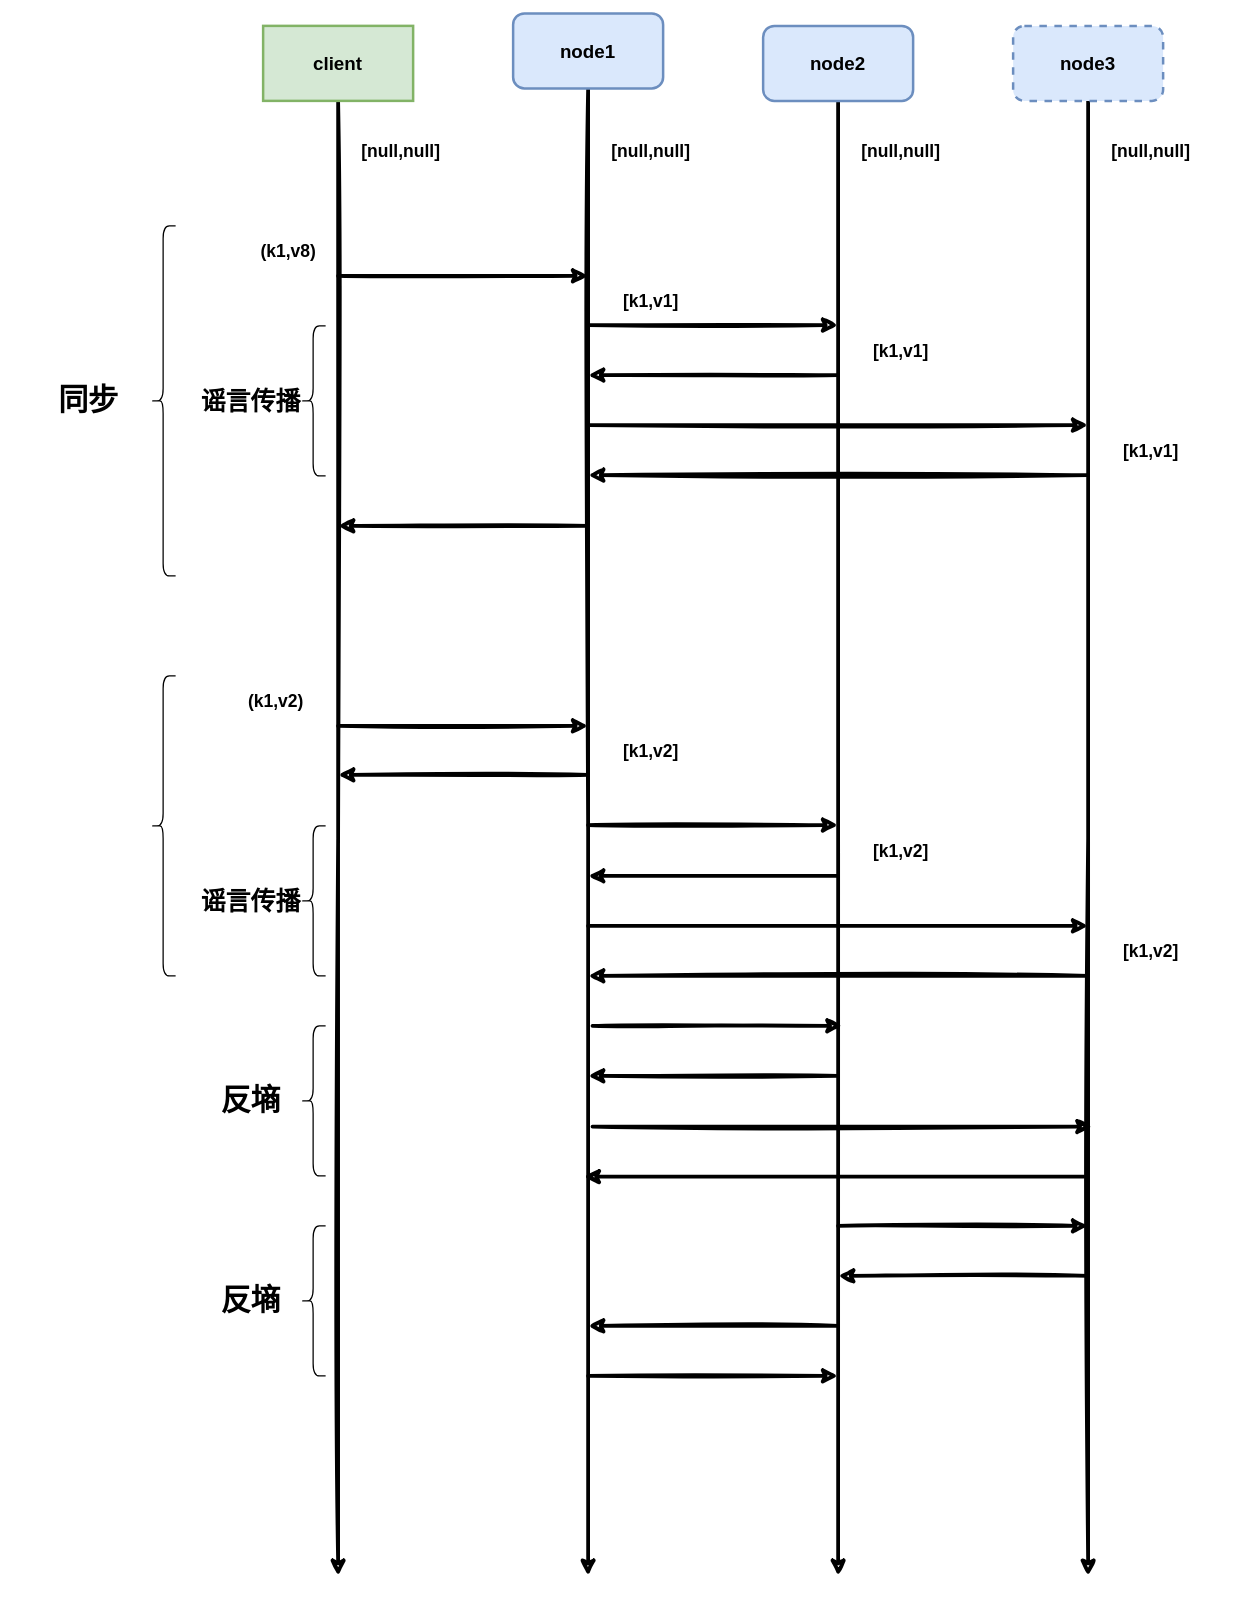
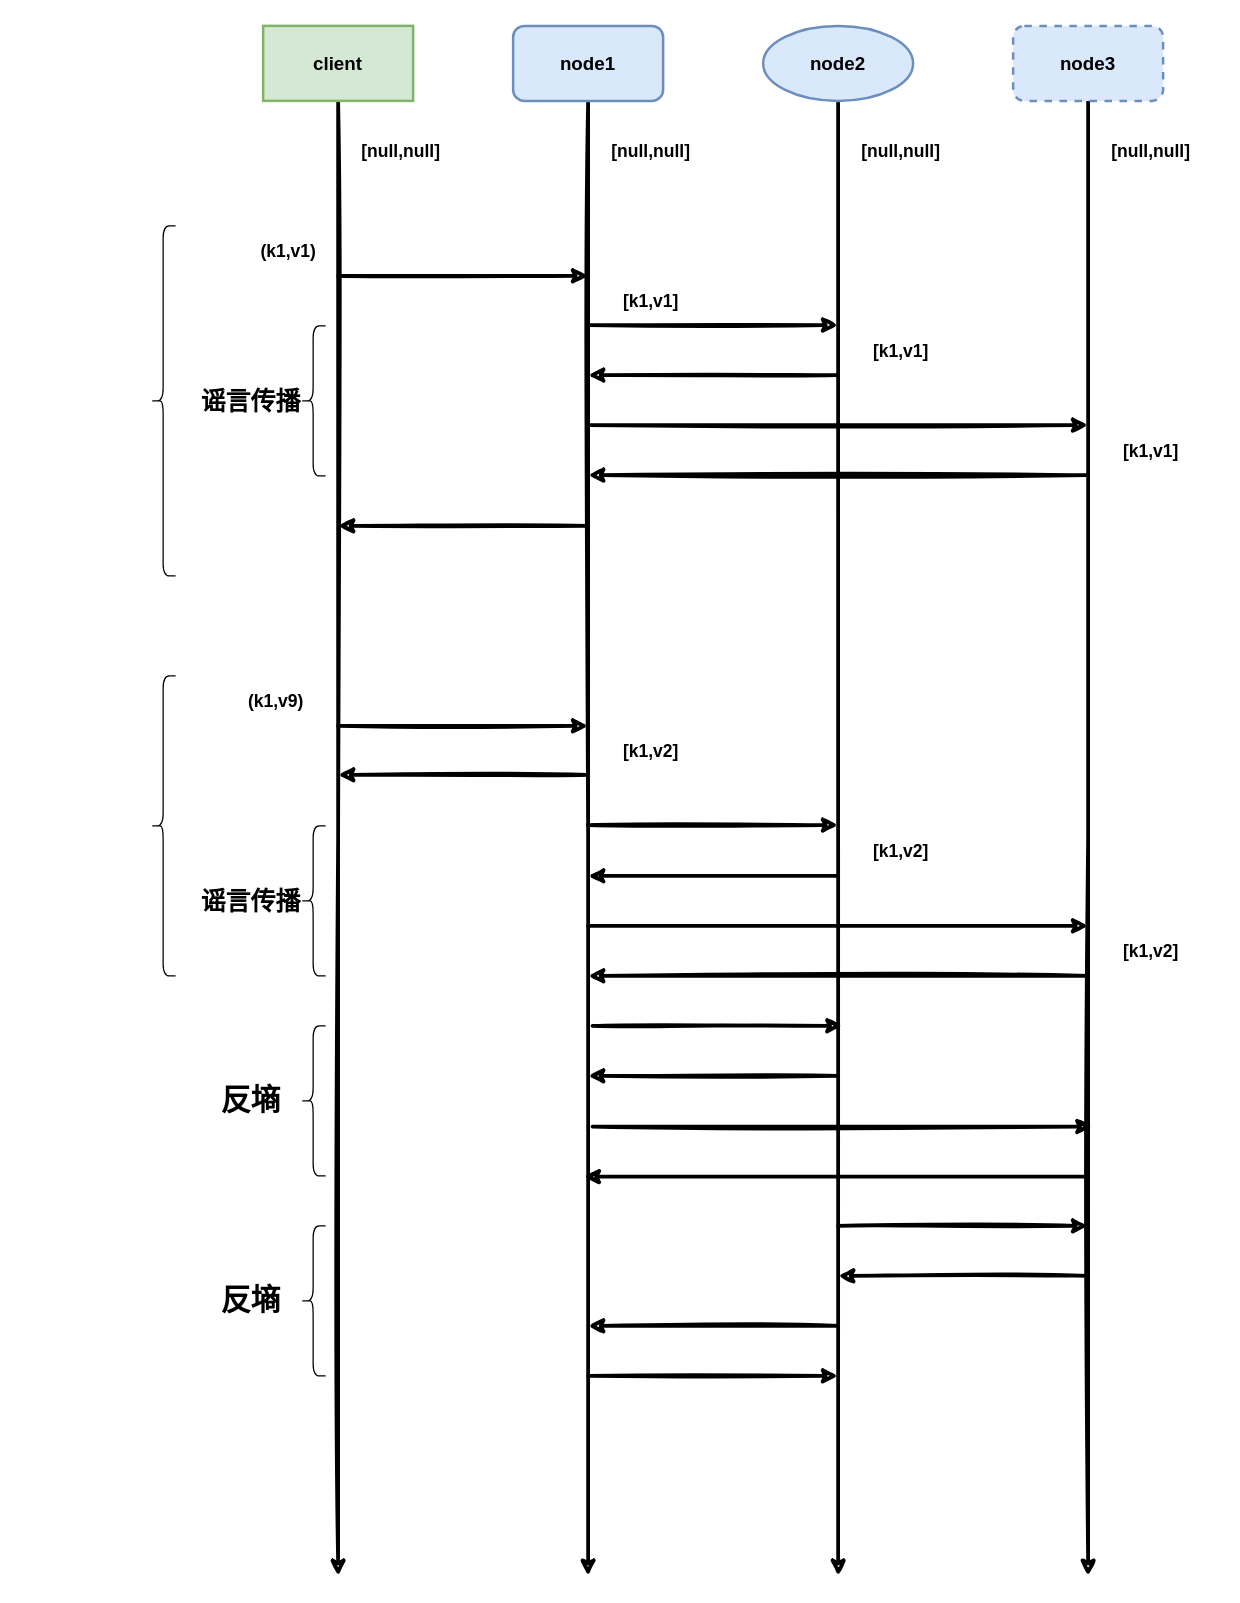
(588, 51) -> (588, 63)
(838, 63) -> (838, 63)
(289, 251) -> (289, 251)
(88, 401) -> none
(276, 701) -> (276, 701)
